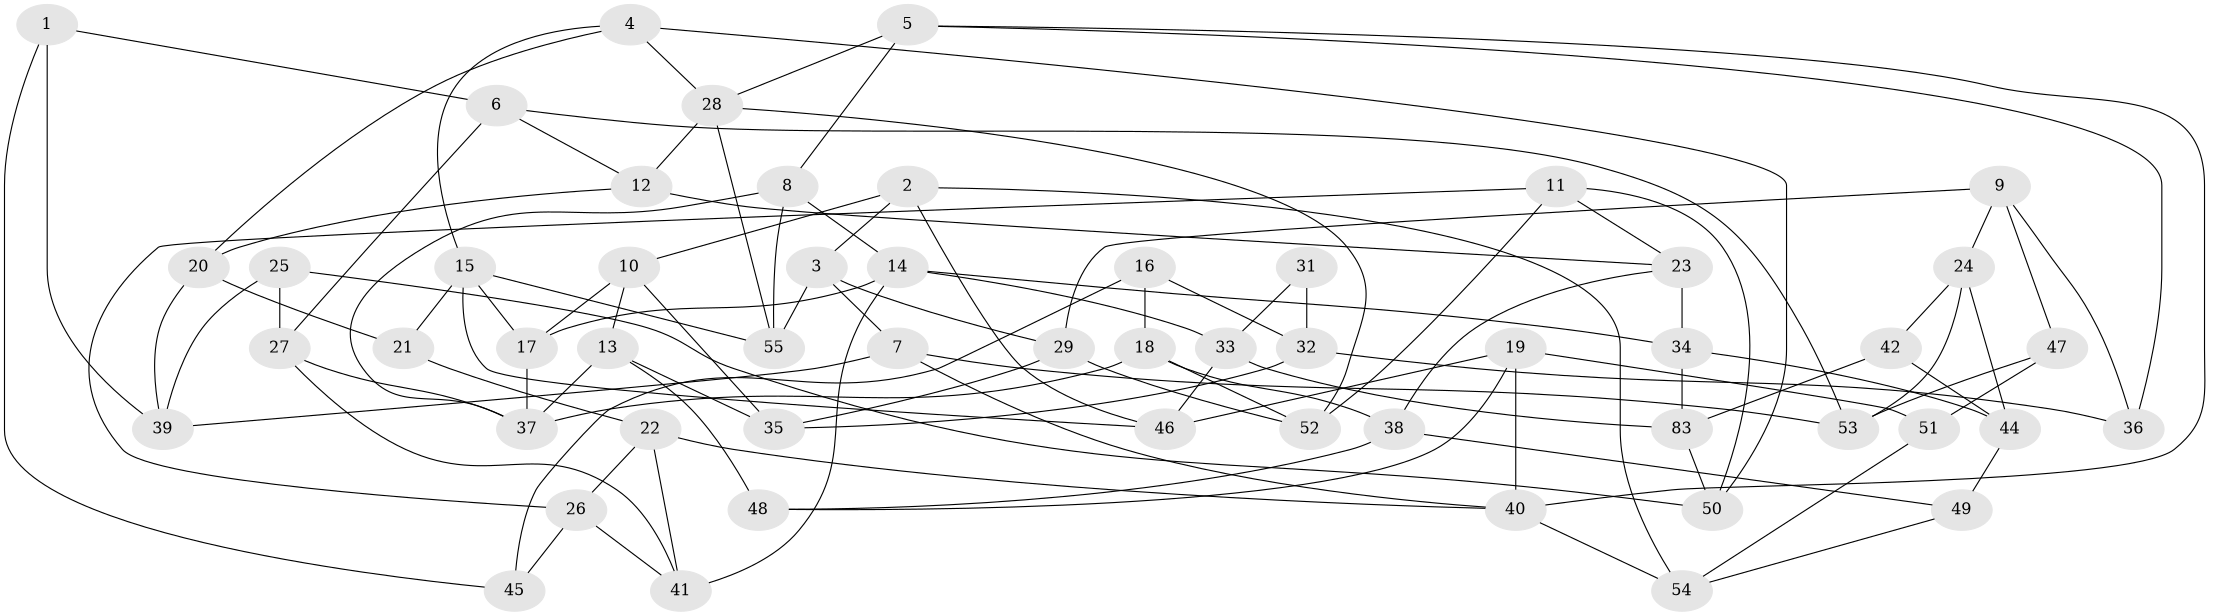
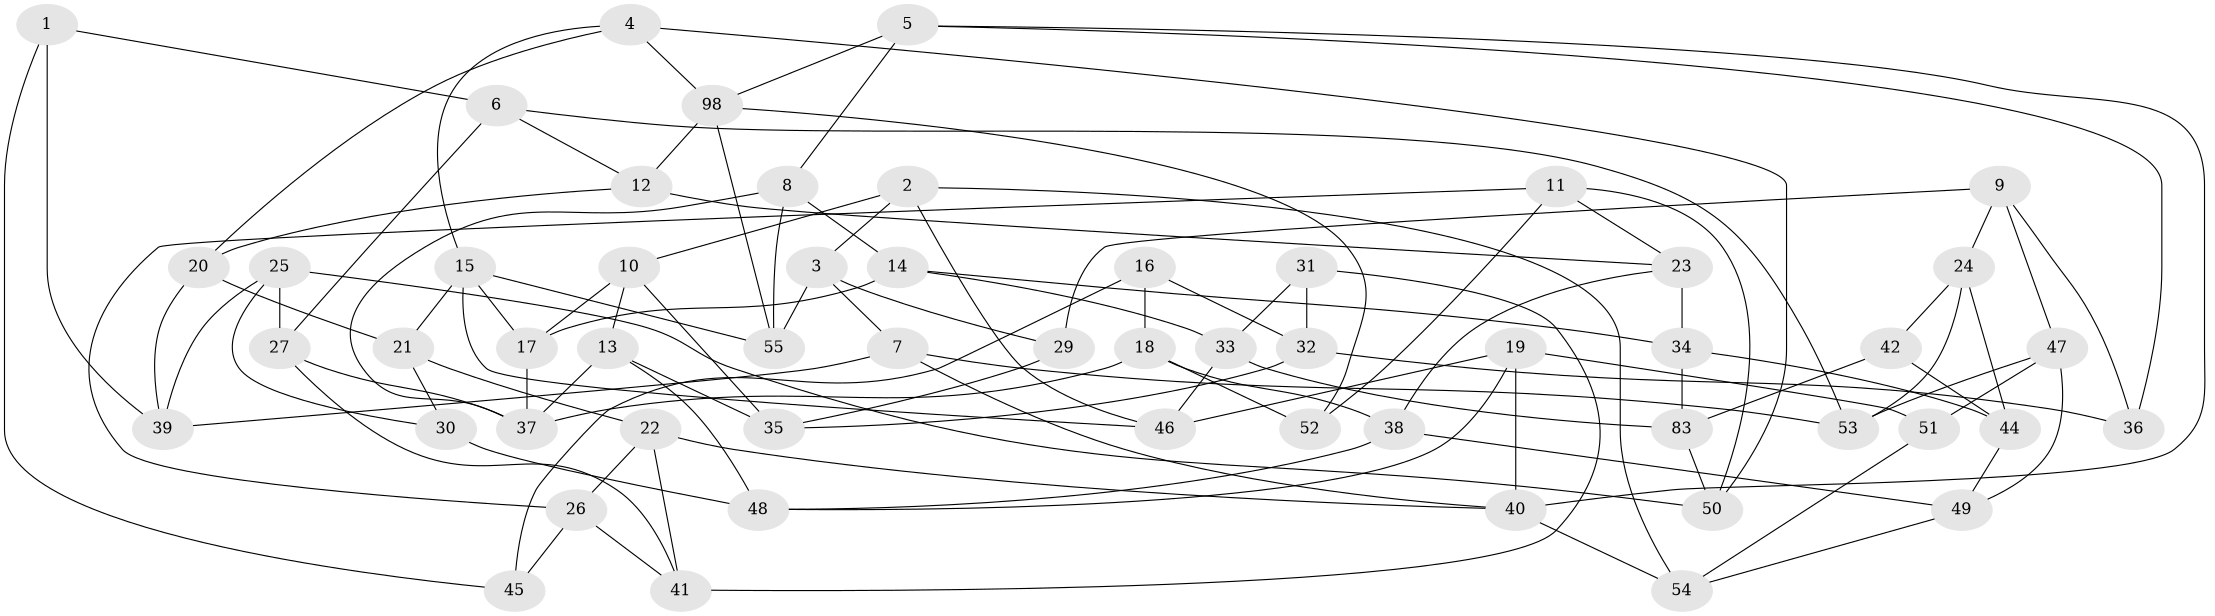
(712, 106) -> (712, 106)
(1198, 399) -> none
none -> (446, 429)
none -> (2051, 449)
(834, 451) -> (1364, 572)
